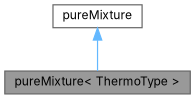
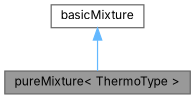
(98, 16) -> (98, 16)
